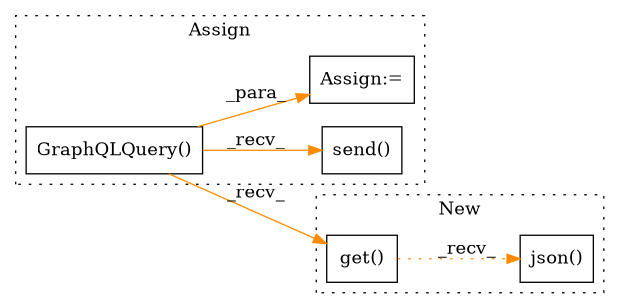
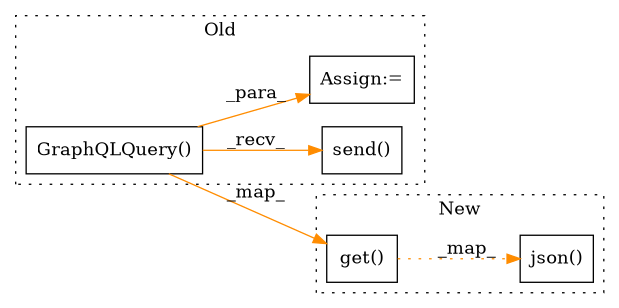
(220, 31) -> (220, 31)
(256, 193) -> (256, 193)
(467, 249) -> (467, 249)
